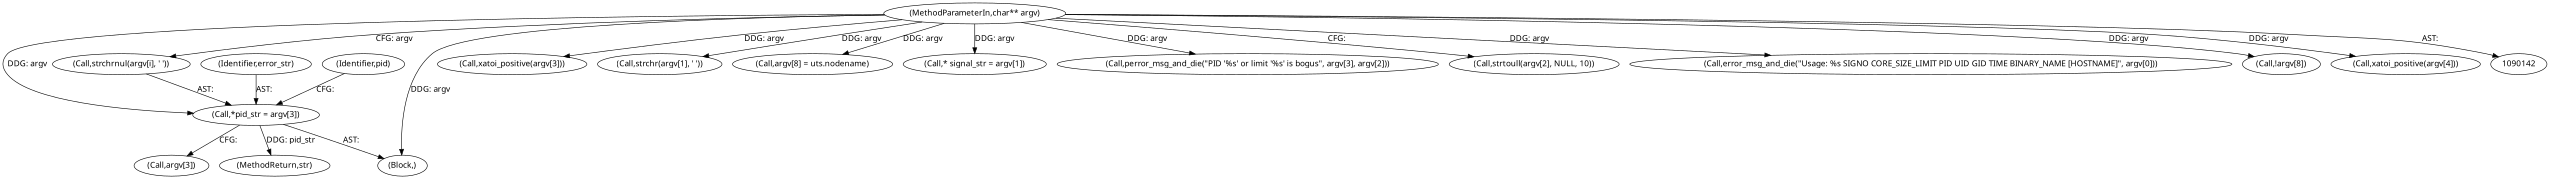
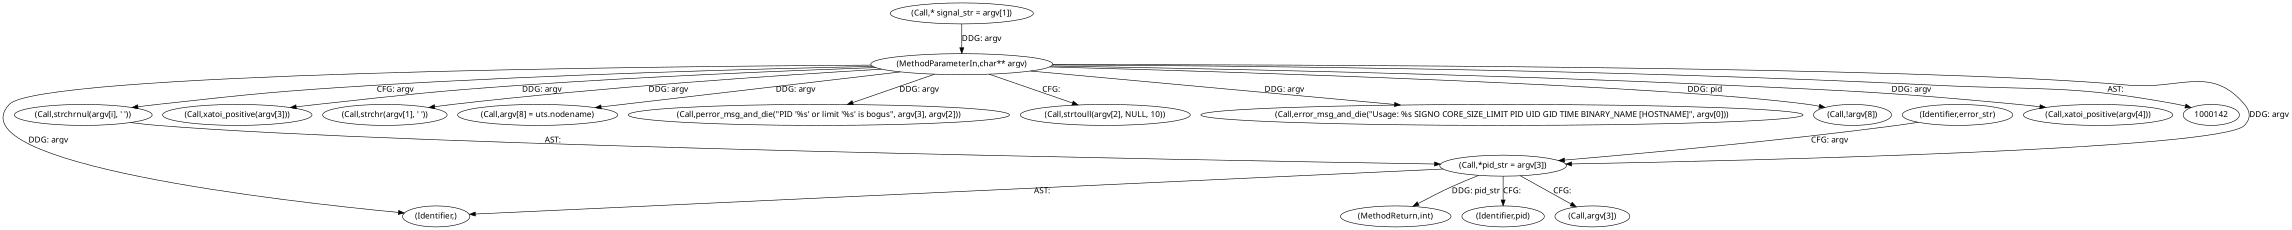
(975, 36) -> (962, 36)
(2129, 39) -> (1705, 90)
(2519, 64) -> (2211, 115)
(313, 88) -> (1503, 188)
(265, 90) -> (1830, 140)
(275, 166) -> (1396, 216)
(403, 166) -> (436, 216)
